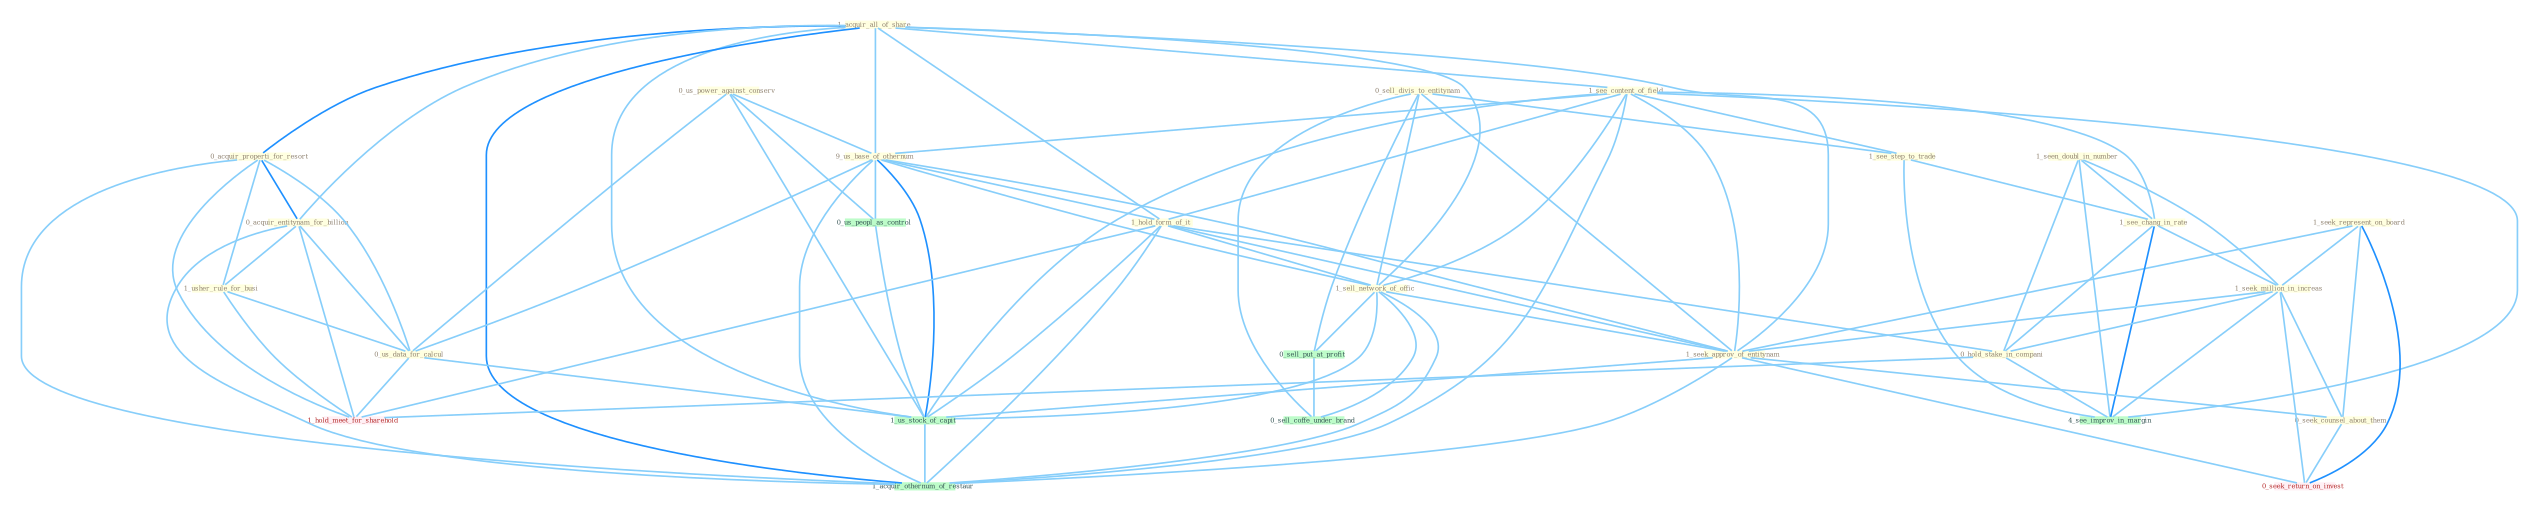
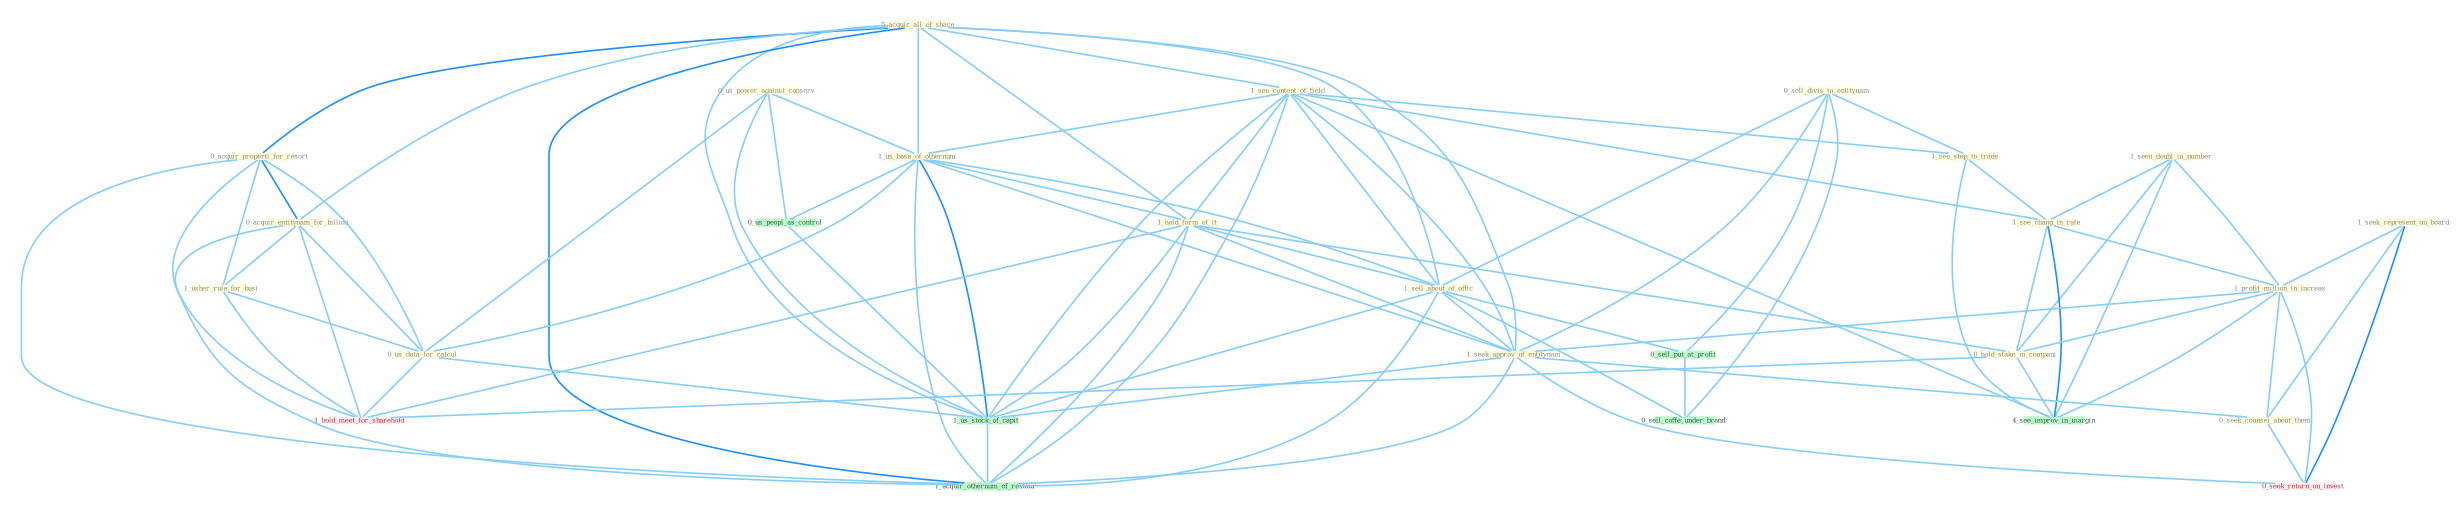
(875, 25) -> (918, 25)
(875, 157) -> (918, 157)
(1377, 289) -> (1439, 289)
(2047, 289) -> none
(2280, 289) -> (2280, 289)
